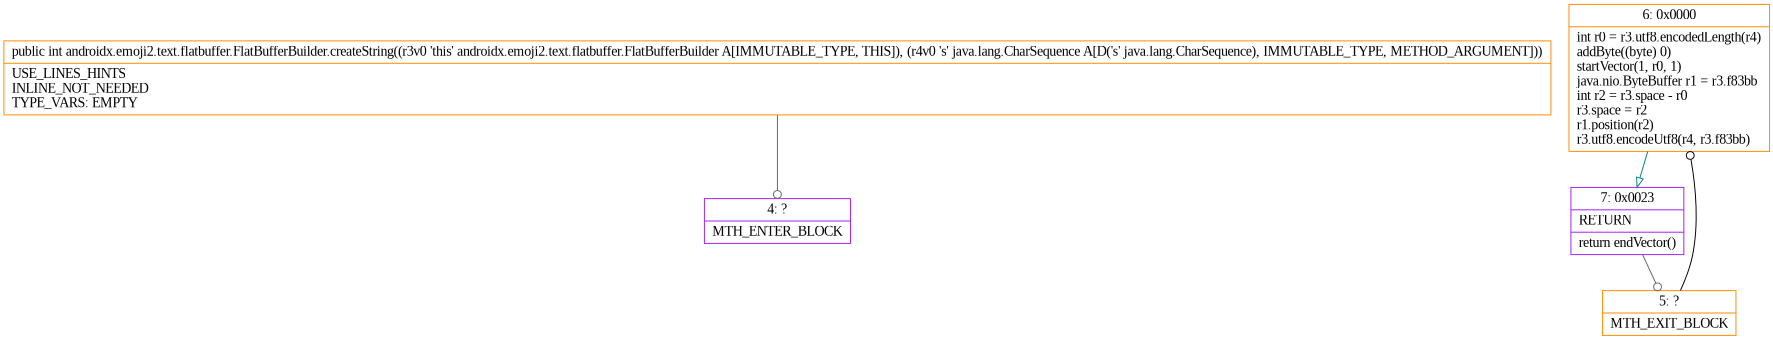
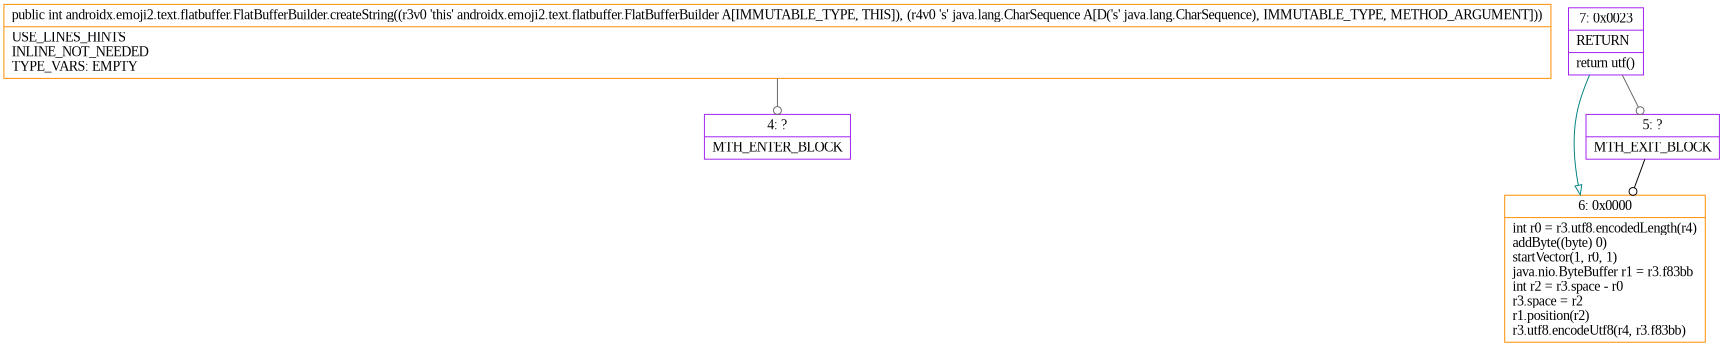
(1644, 165) -> (1575, 129)
(1627, 243) -> (1606, 63)
(1669, 313) -> (1653, 137)
